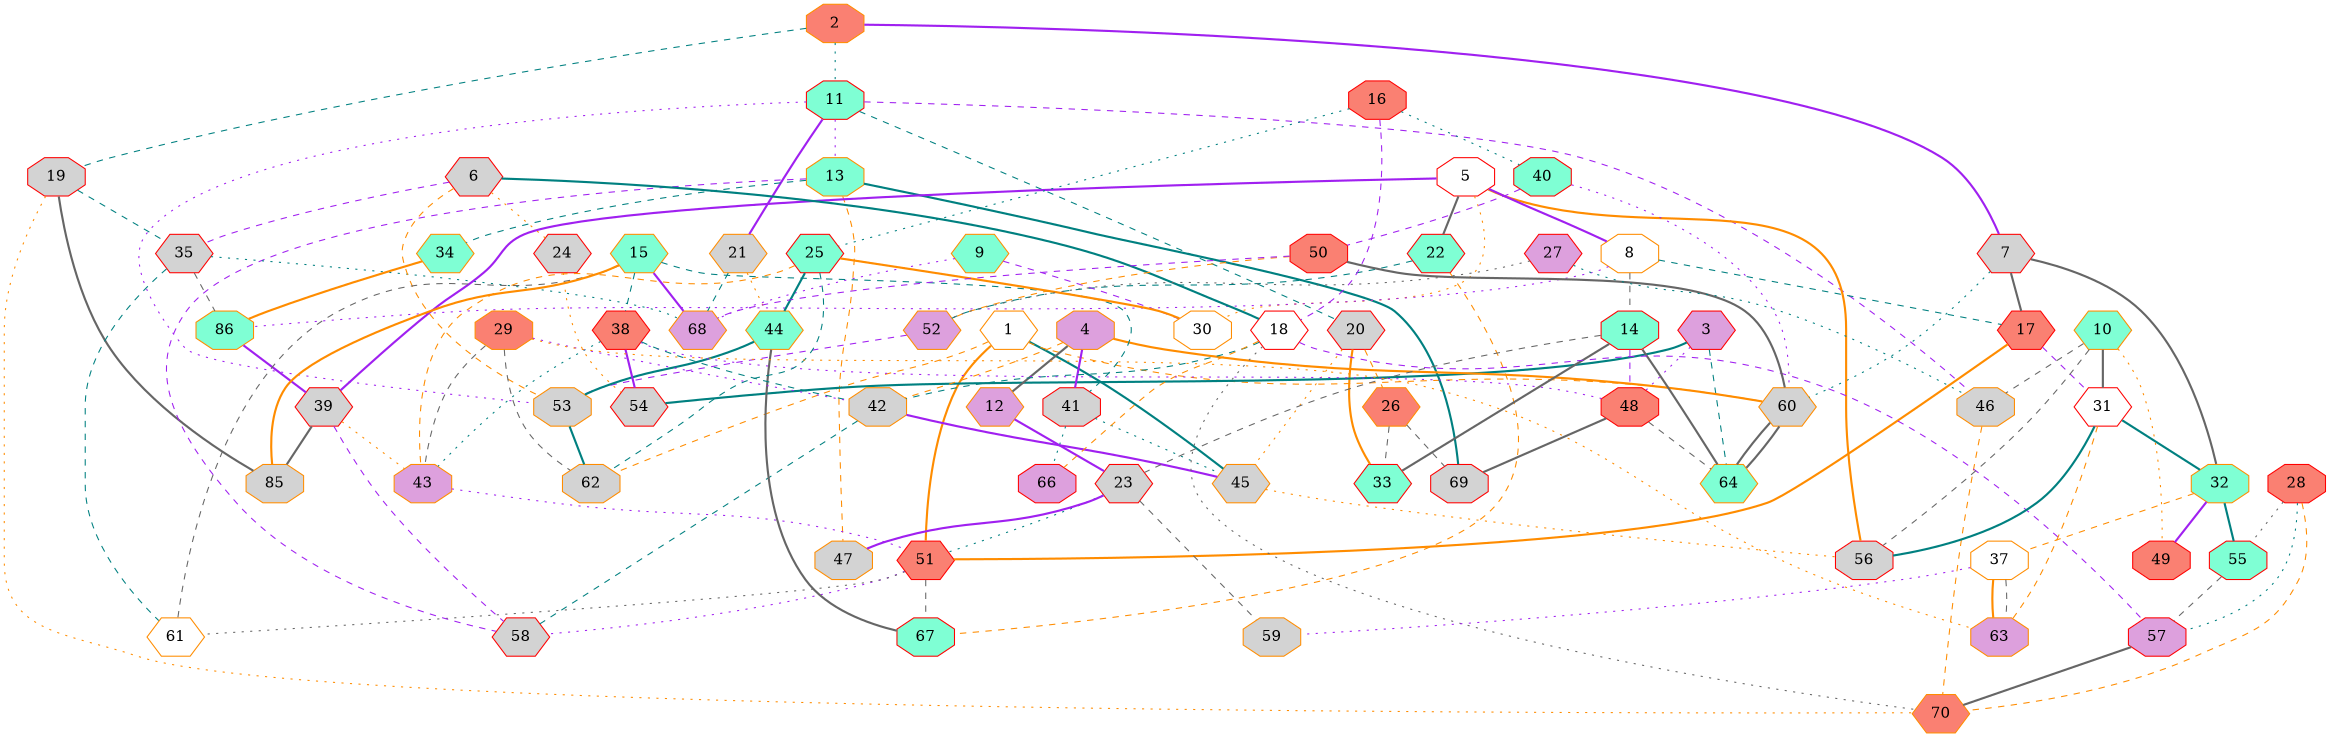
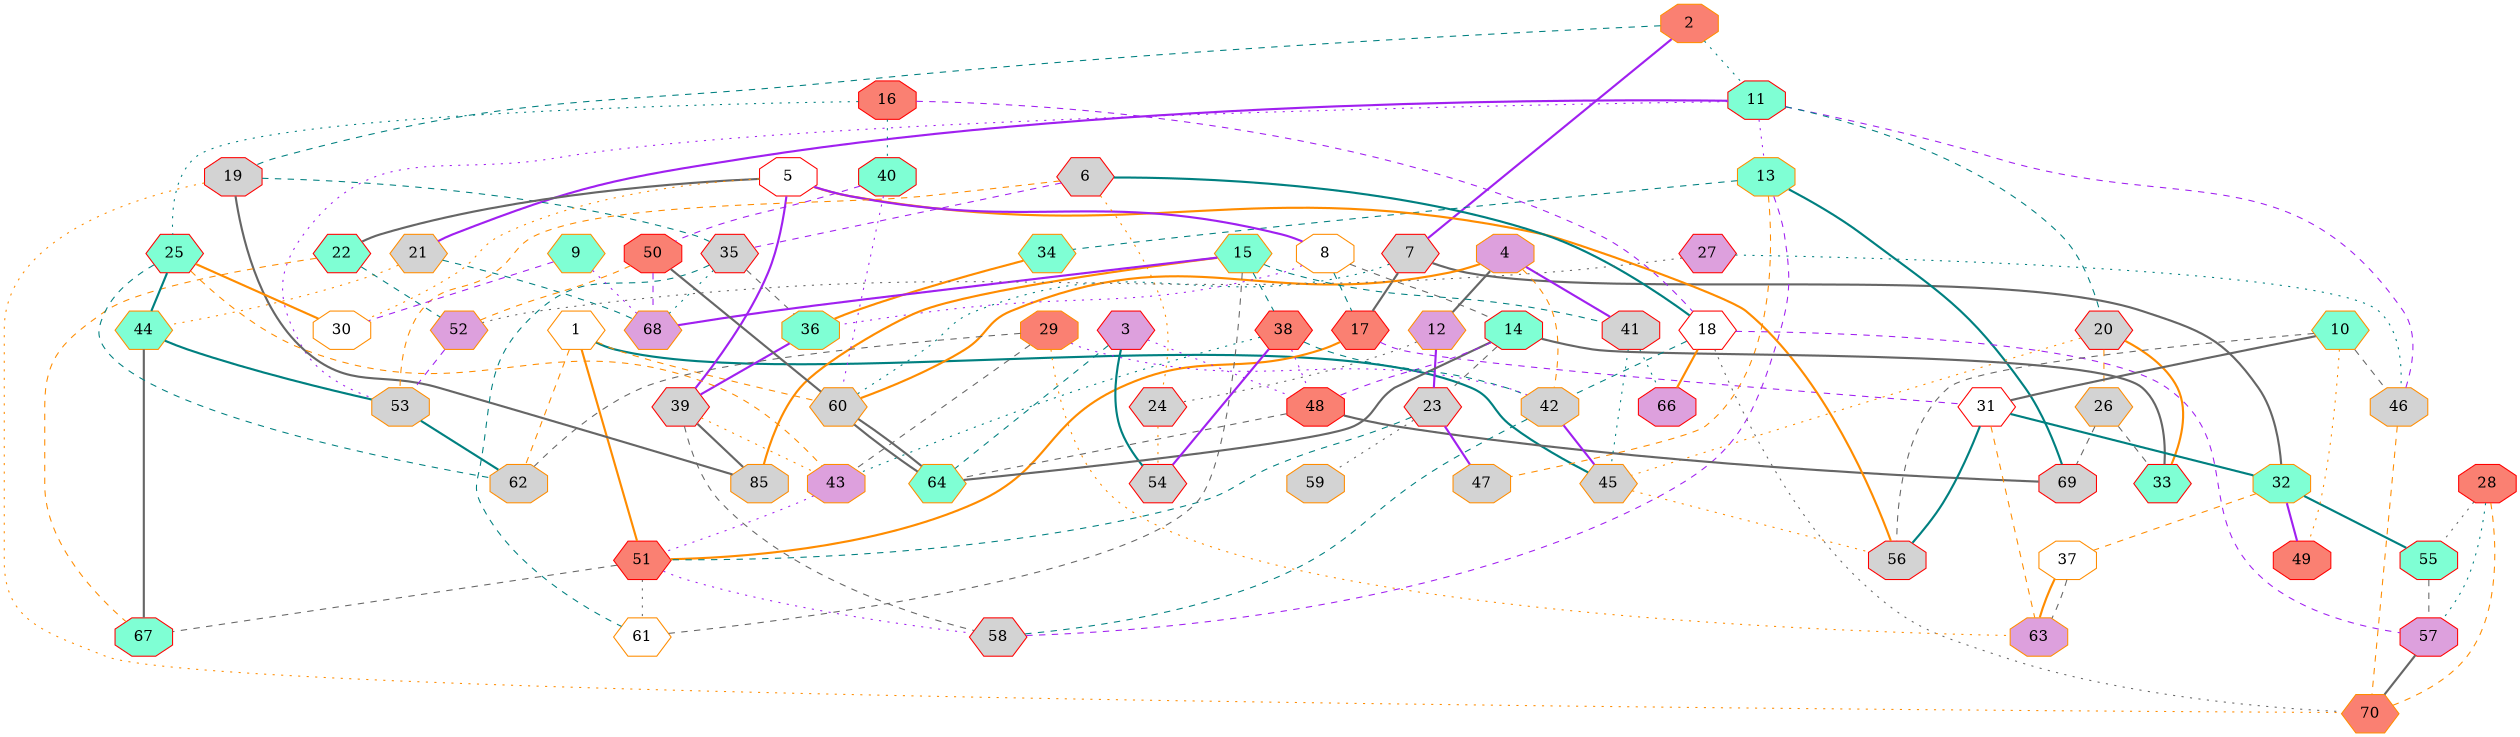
(225, 330) -> (811, 330)
none -> (1296, 379)
(1152, 390) -> (1687, 369)
(1391, 407) -> (2104, 407)
(1027, 525) -> (1051, 533)
(410, 532) -> (809, 568)
(1201, 563) -> (1375, 445)
(1637, 609) -> none
